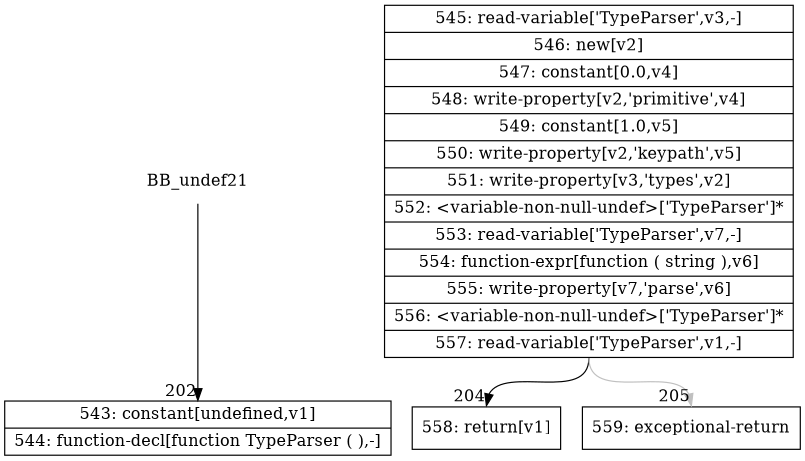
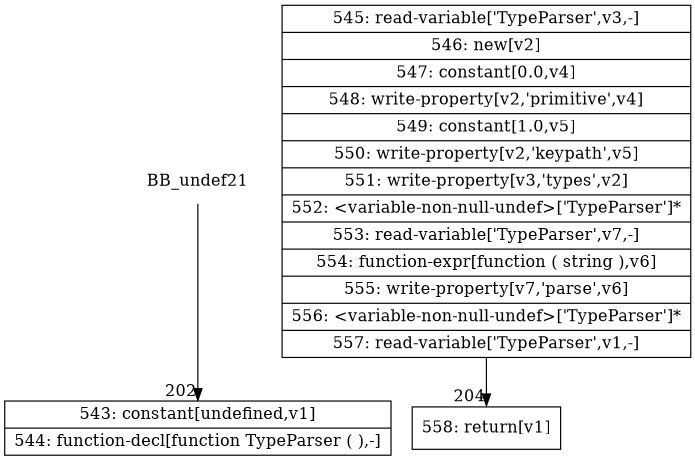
(691, 428) -> none
